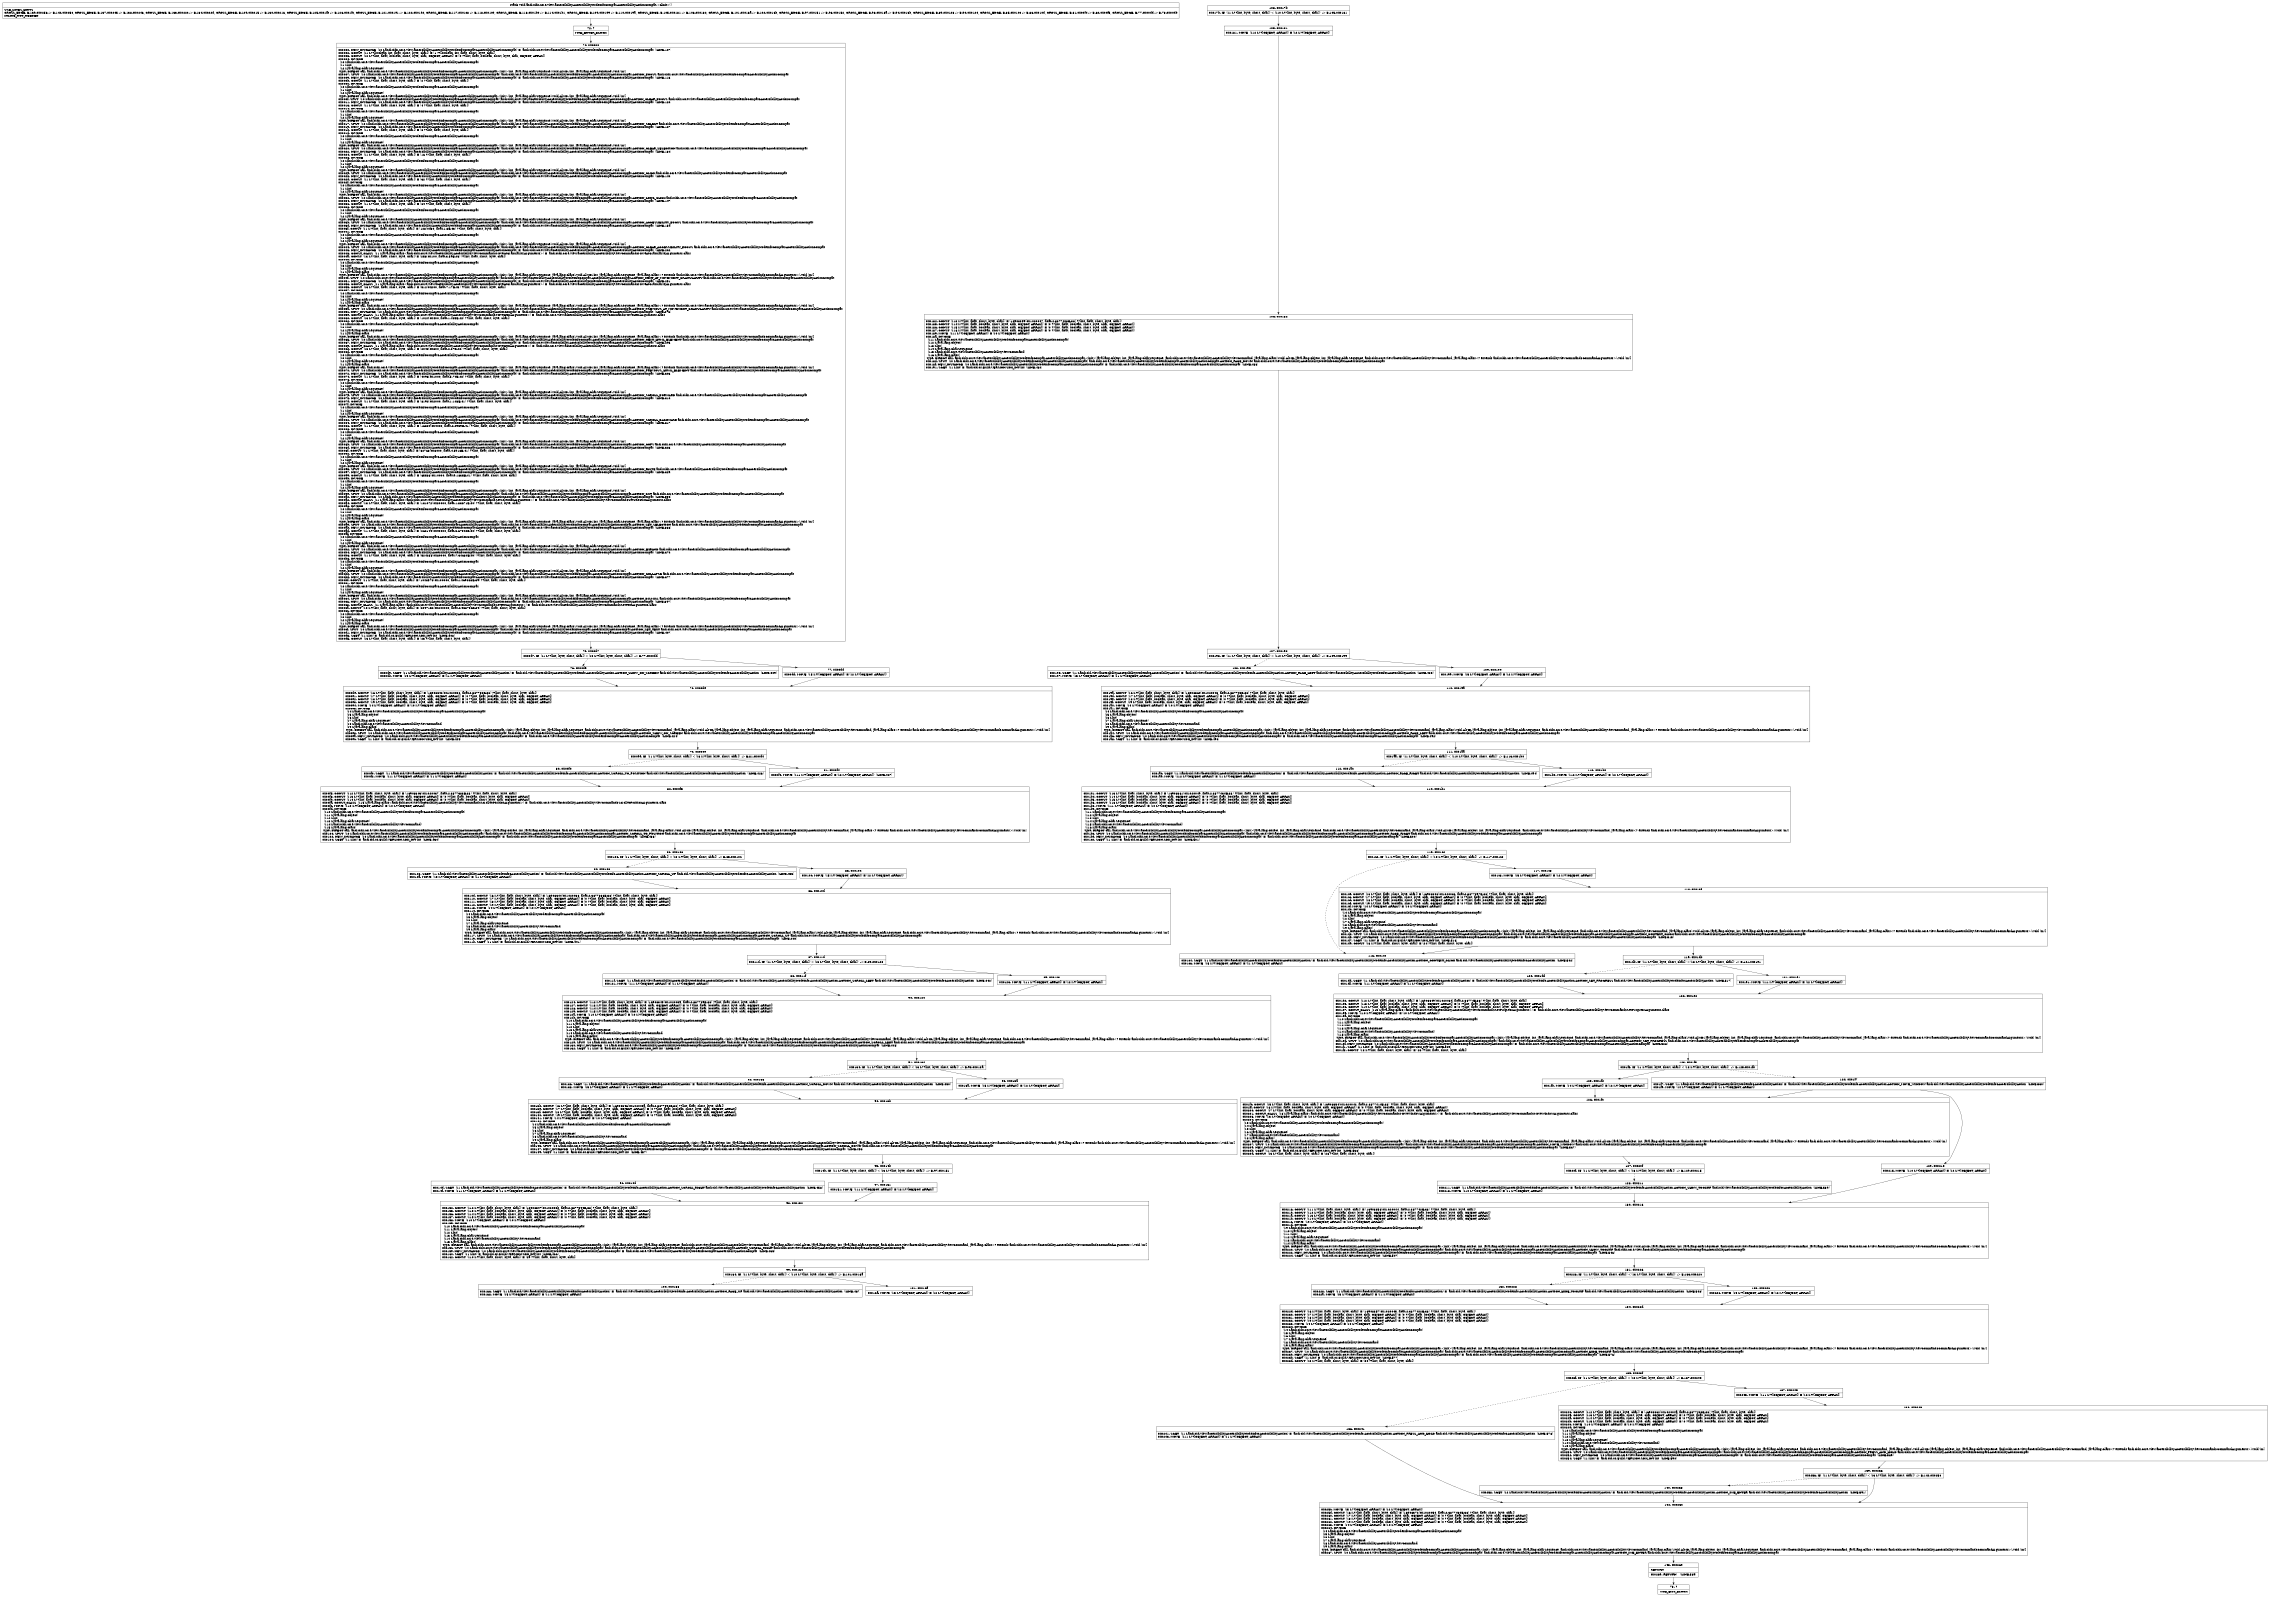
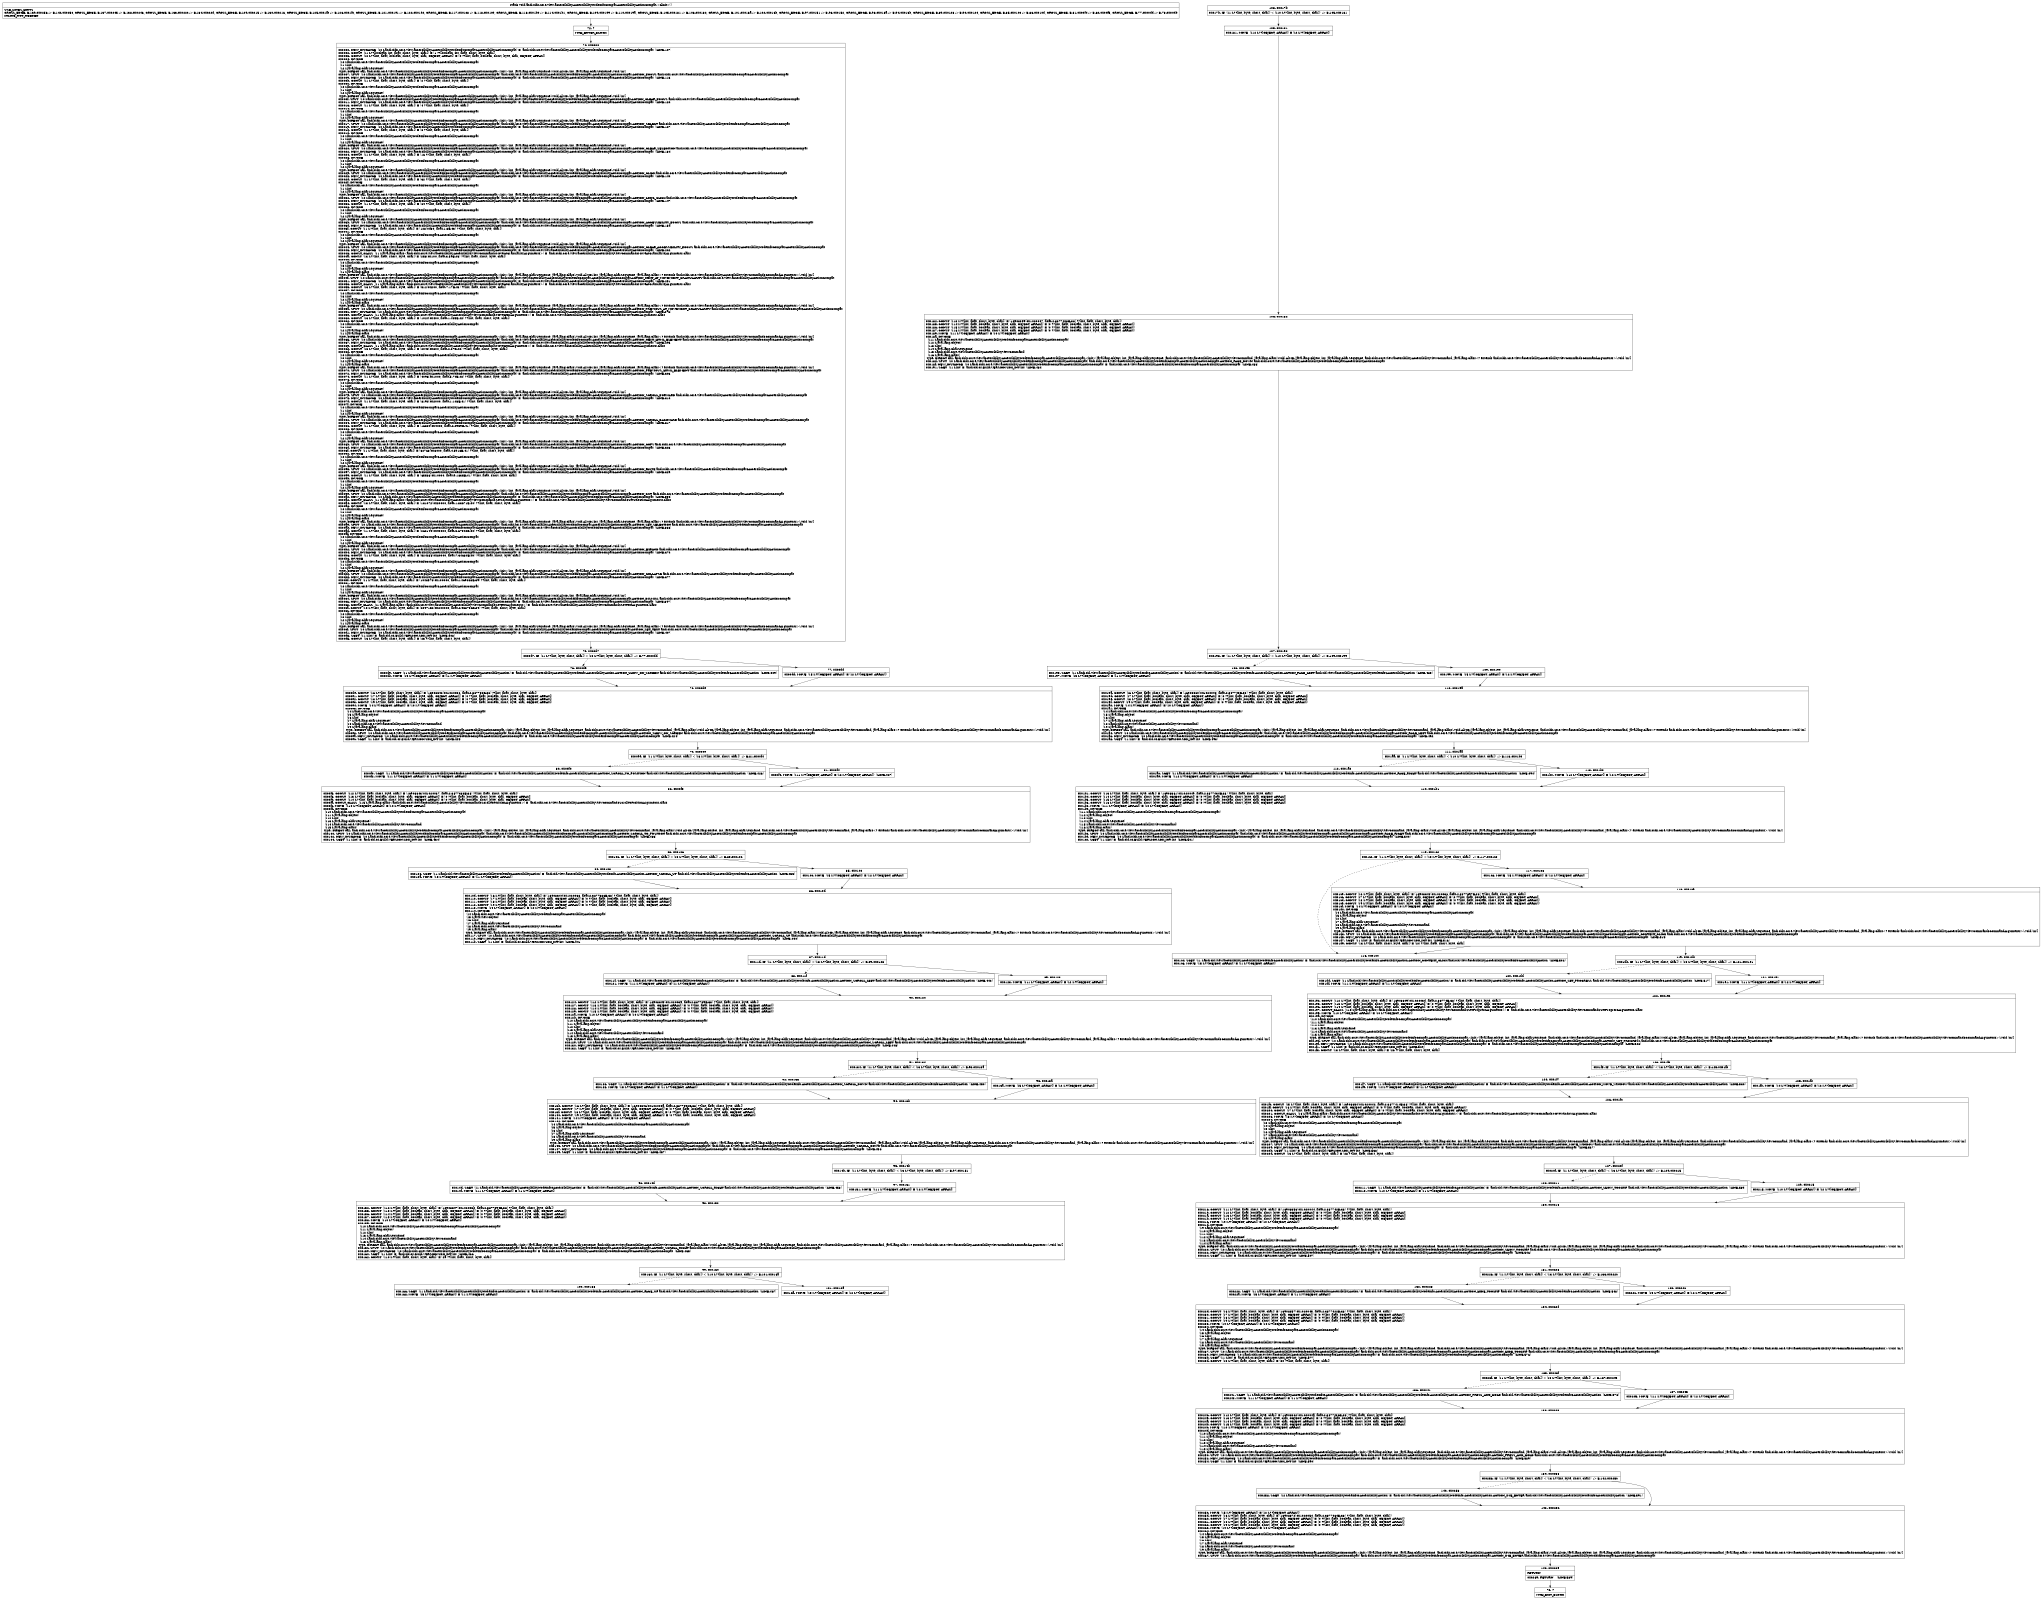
(481, 917) -> (482, 917)
(1961, 1115) -> (1715, 1178)
(1431, 1476) -> (1451, 1404)
